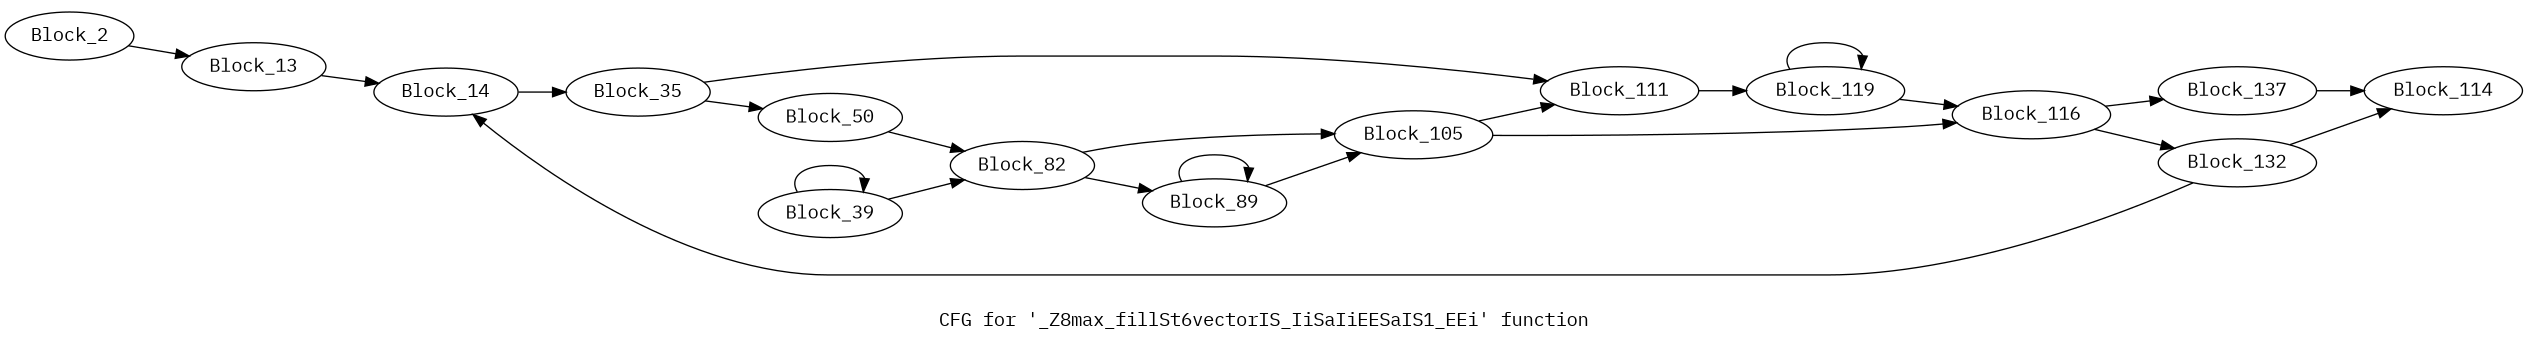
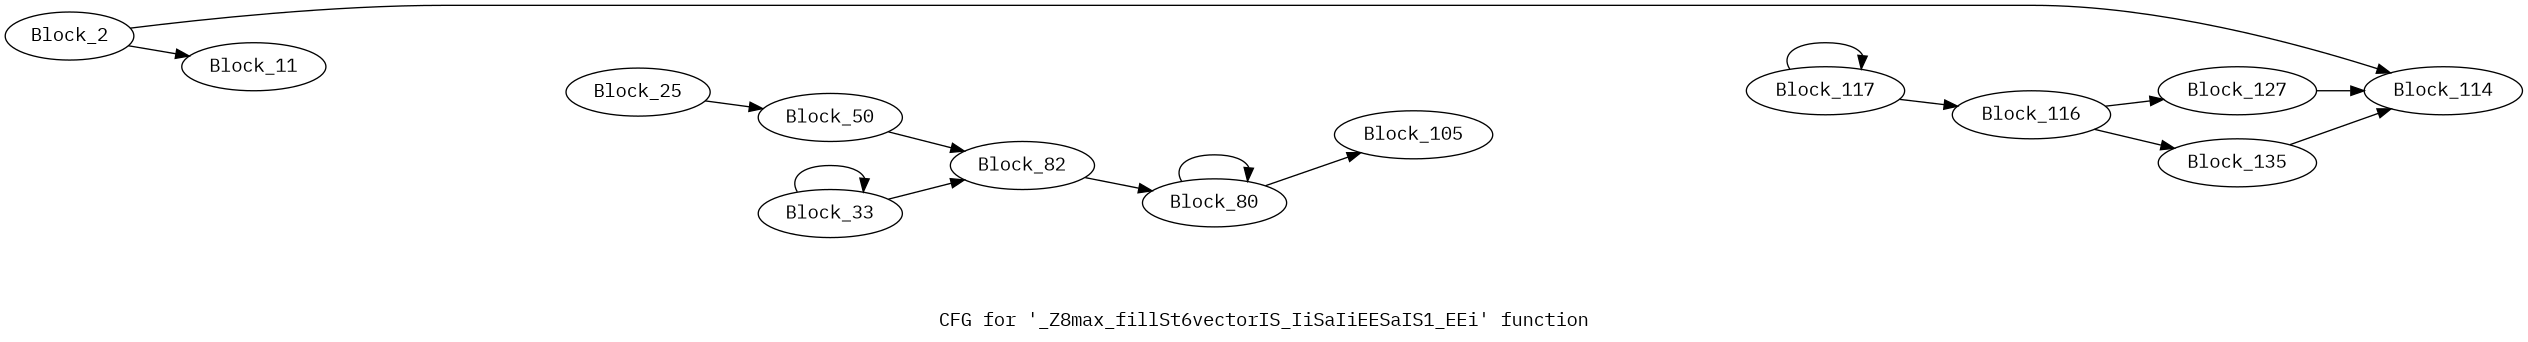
none -> (1257, 5)
(254, 67) -> (254, 67)
(1620, 91) -> none
(1825, 91) -> (1825, 91)
(2237, 91) -> (2237, 91)
(446, 92) -> none
(638, 92) -> (638, 92)
(1718, 134) -> none
(1201, 138) -> none
(2237, 163) -> (2237, 163)
(1215, 203) -> (1215, 203)
(830, 214) -> (830, 214)
